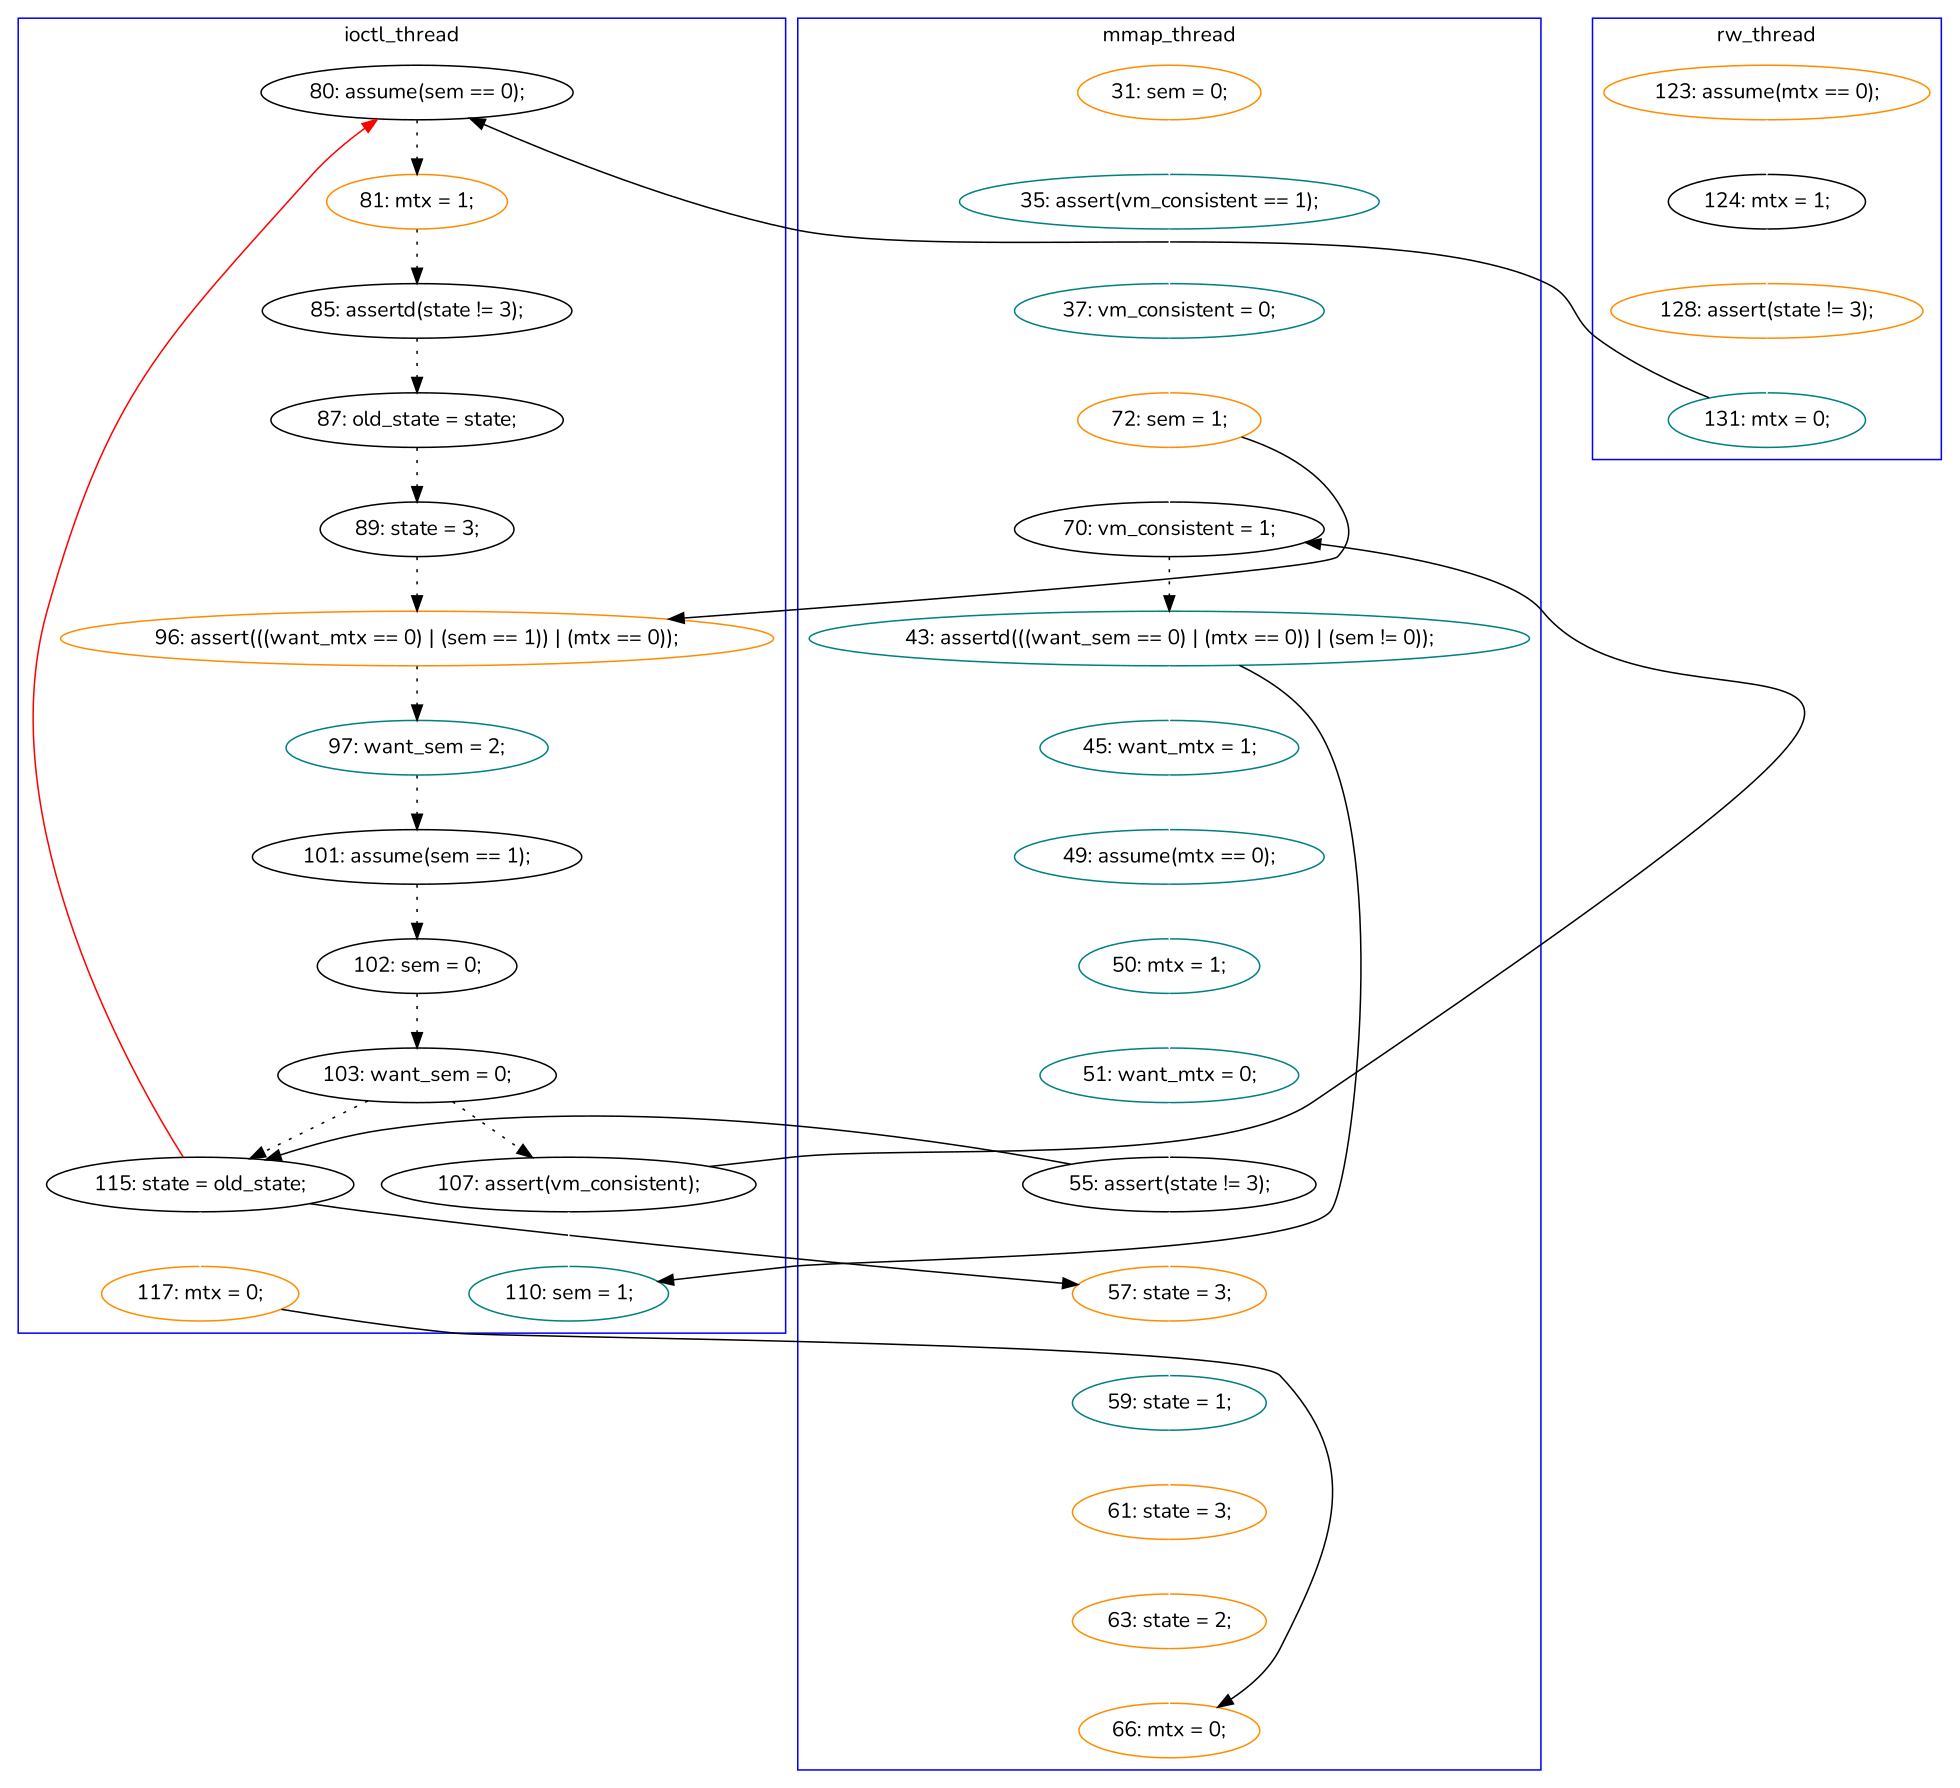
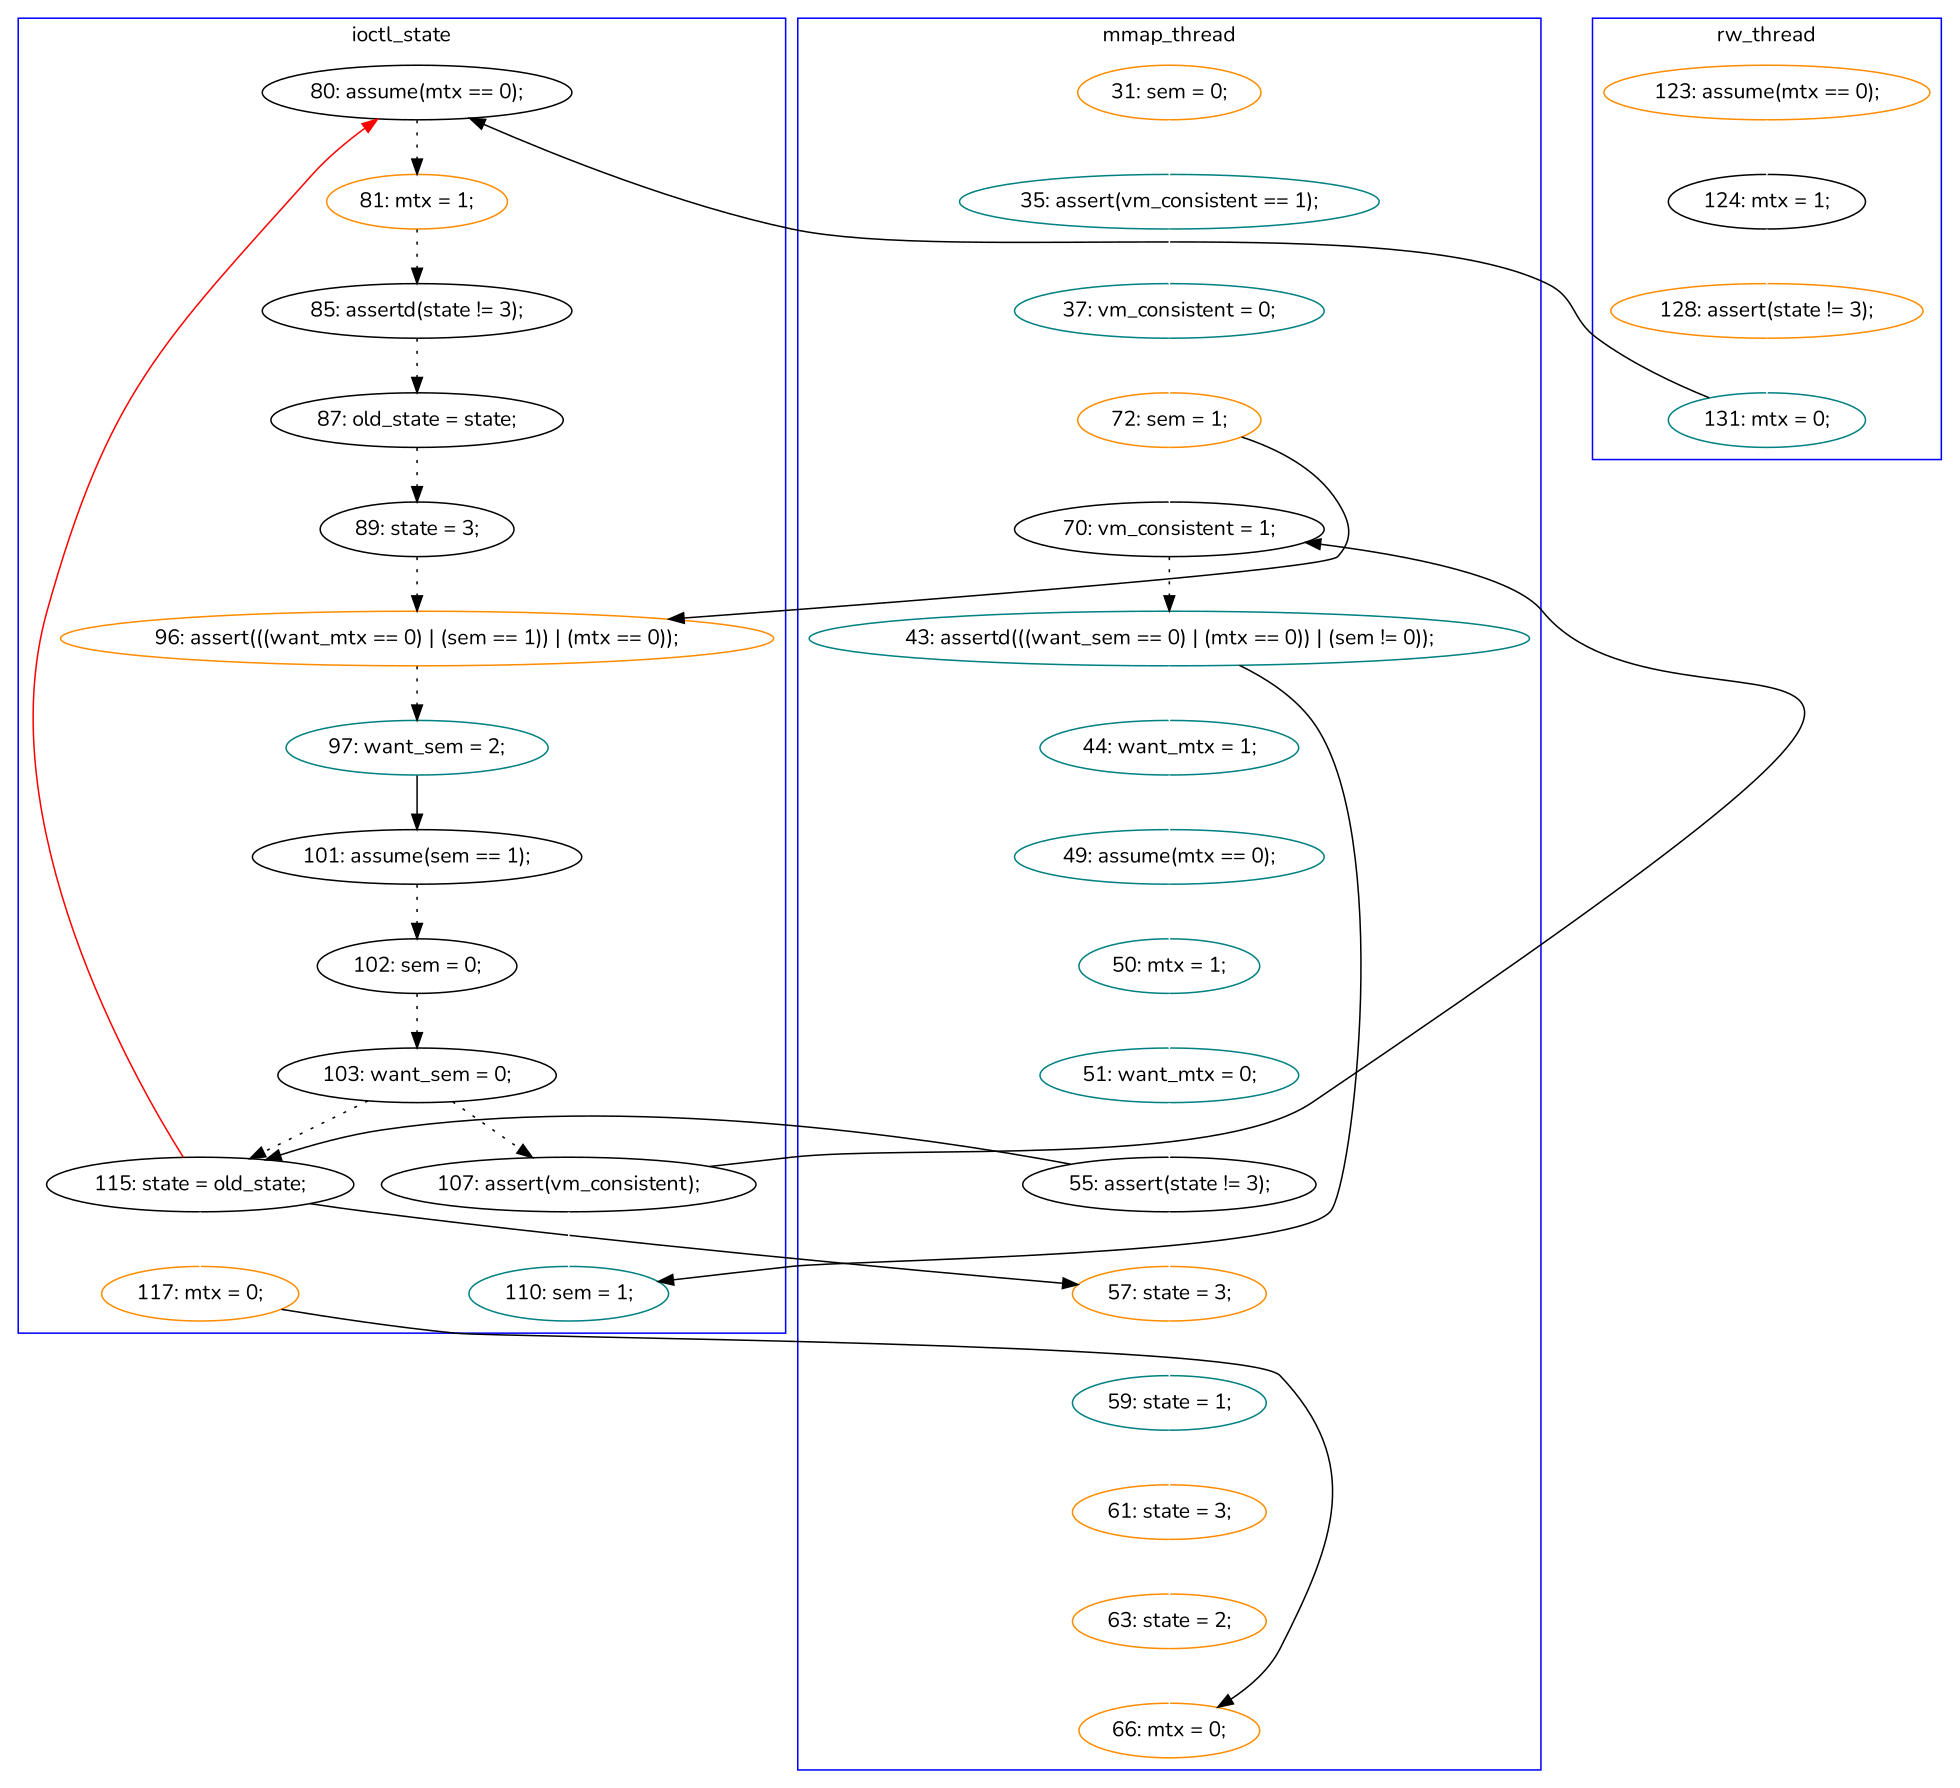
(402, 36) -> (402, 36)
(417, 93) -> (417, 93)
(1169, 748) -> (1169, 748)
(417, 795) -> (417, 795)
